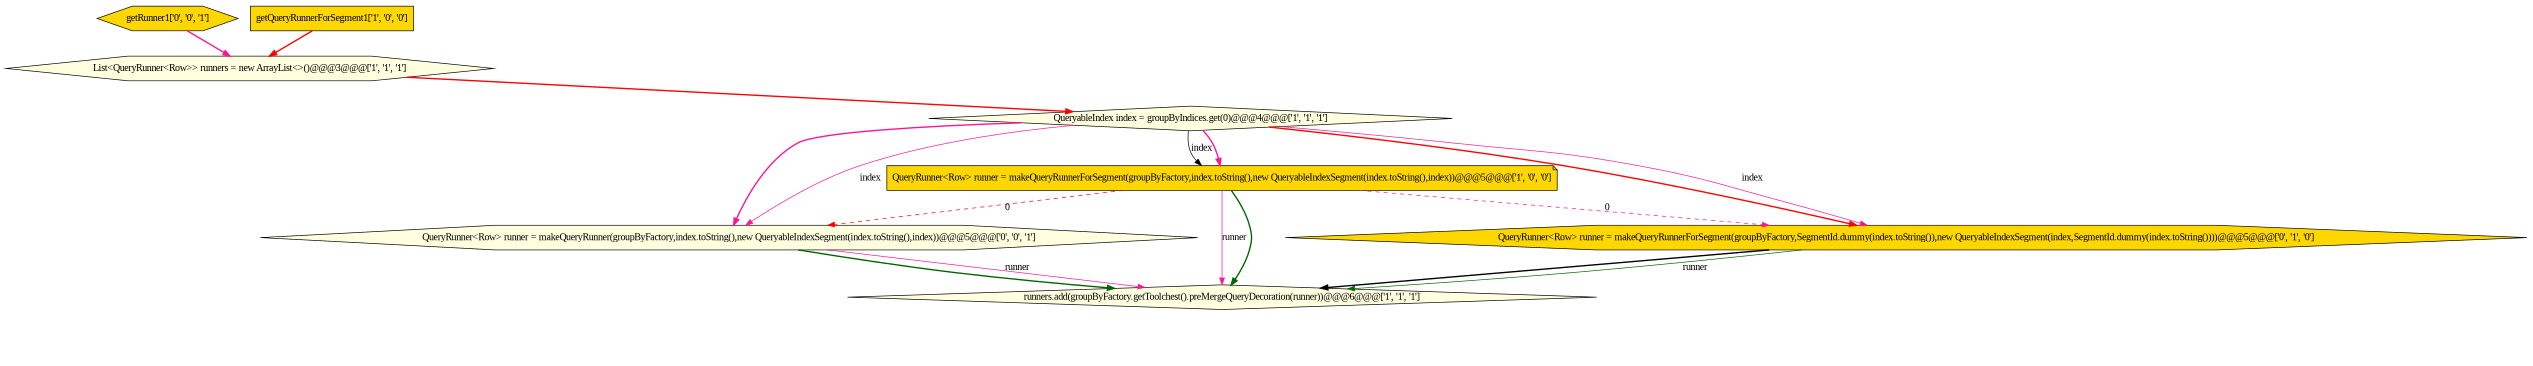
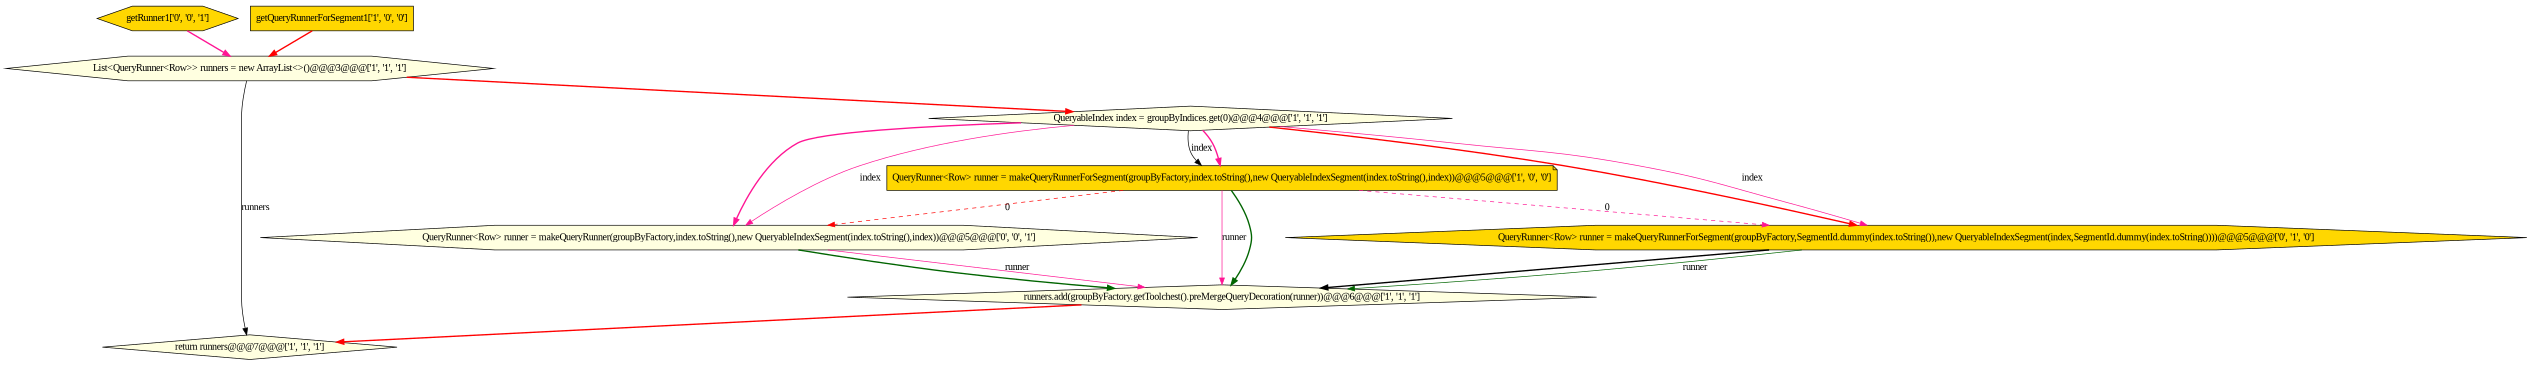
none -> (250, 347)
